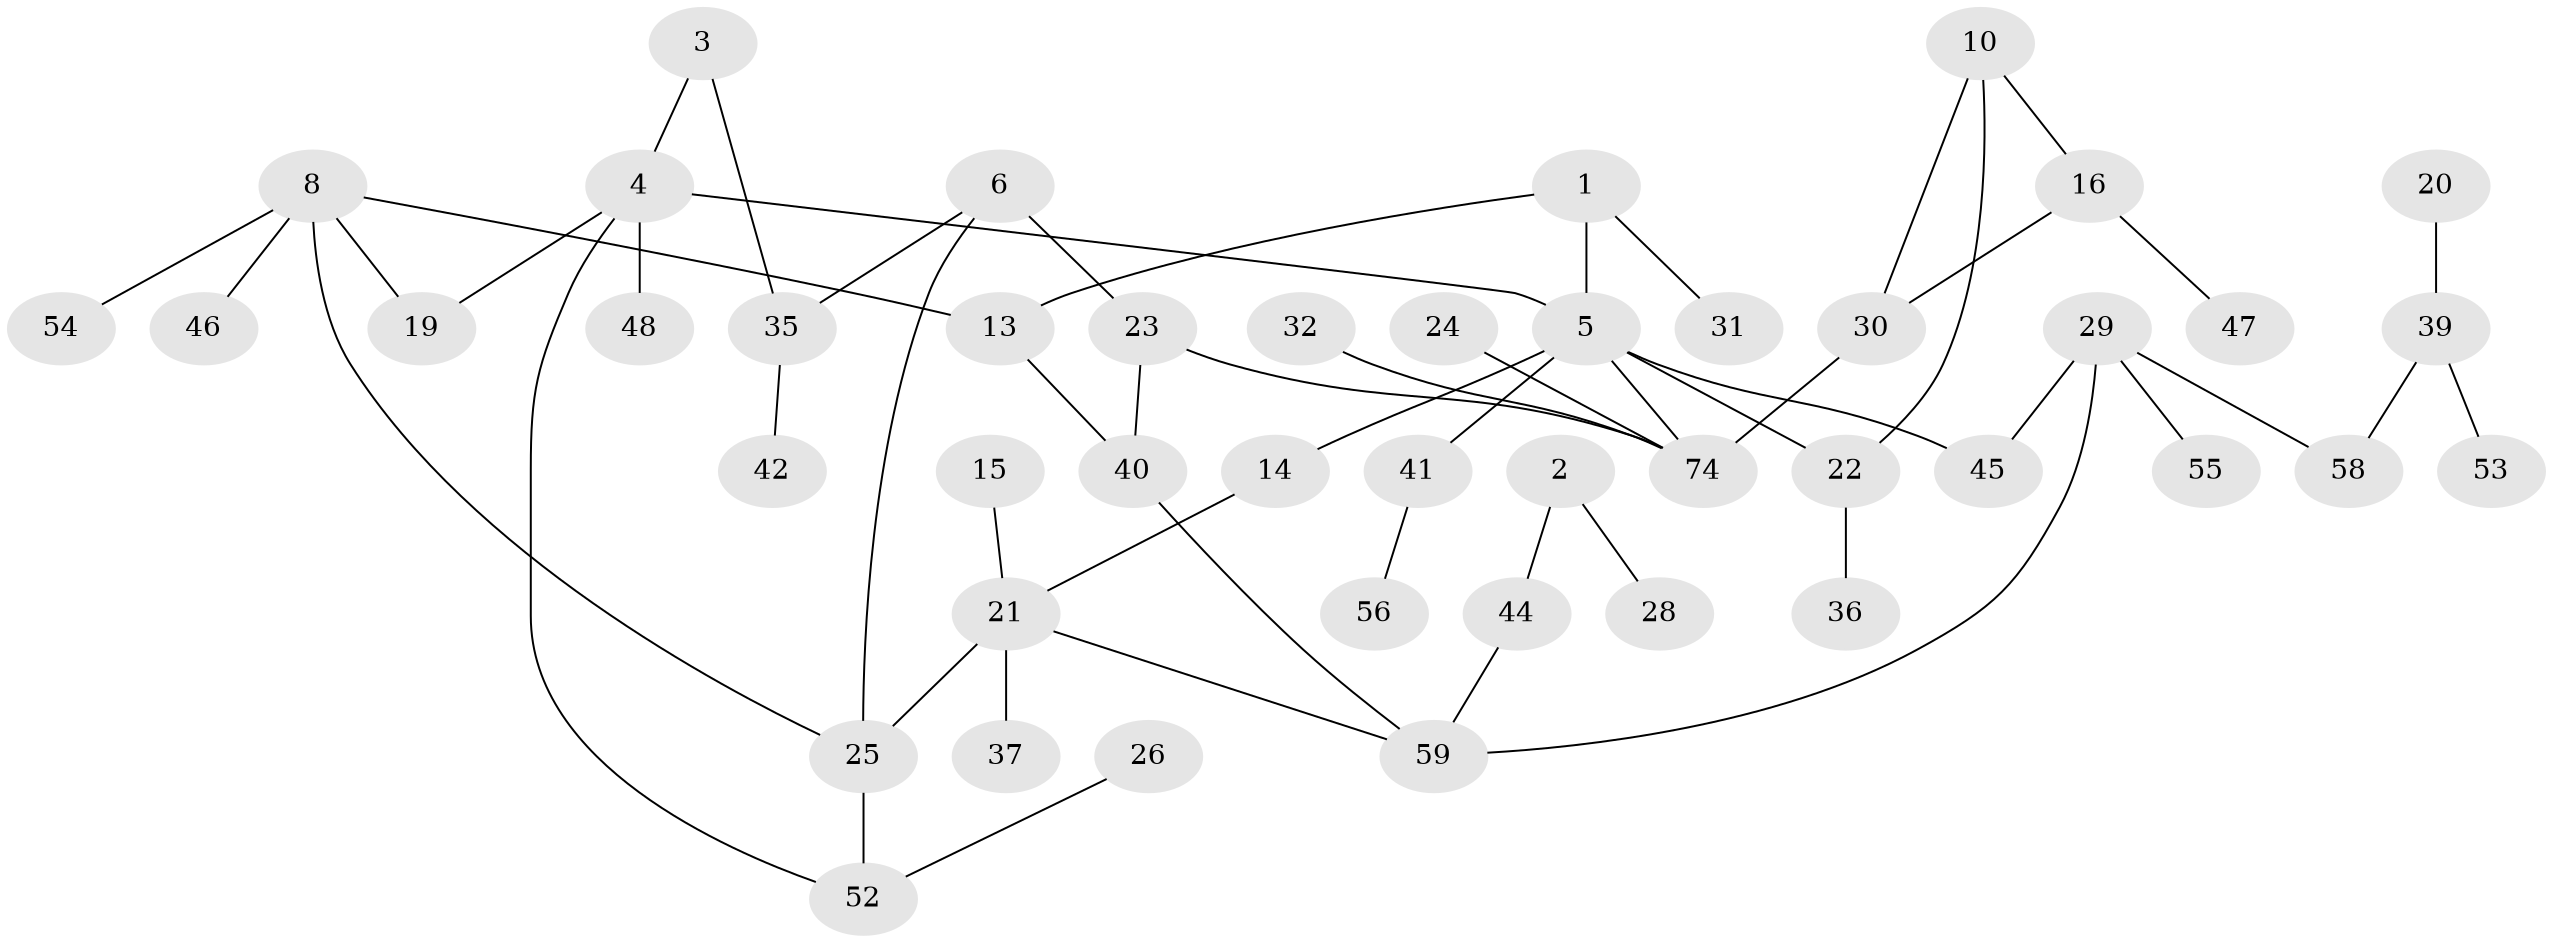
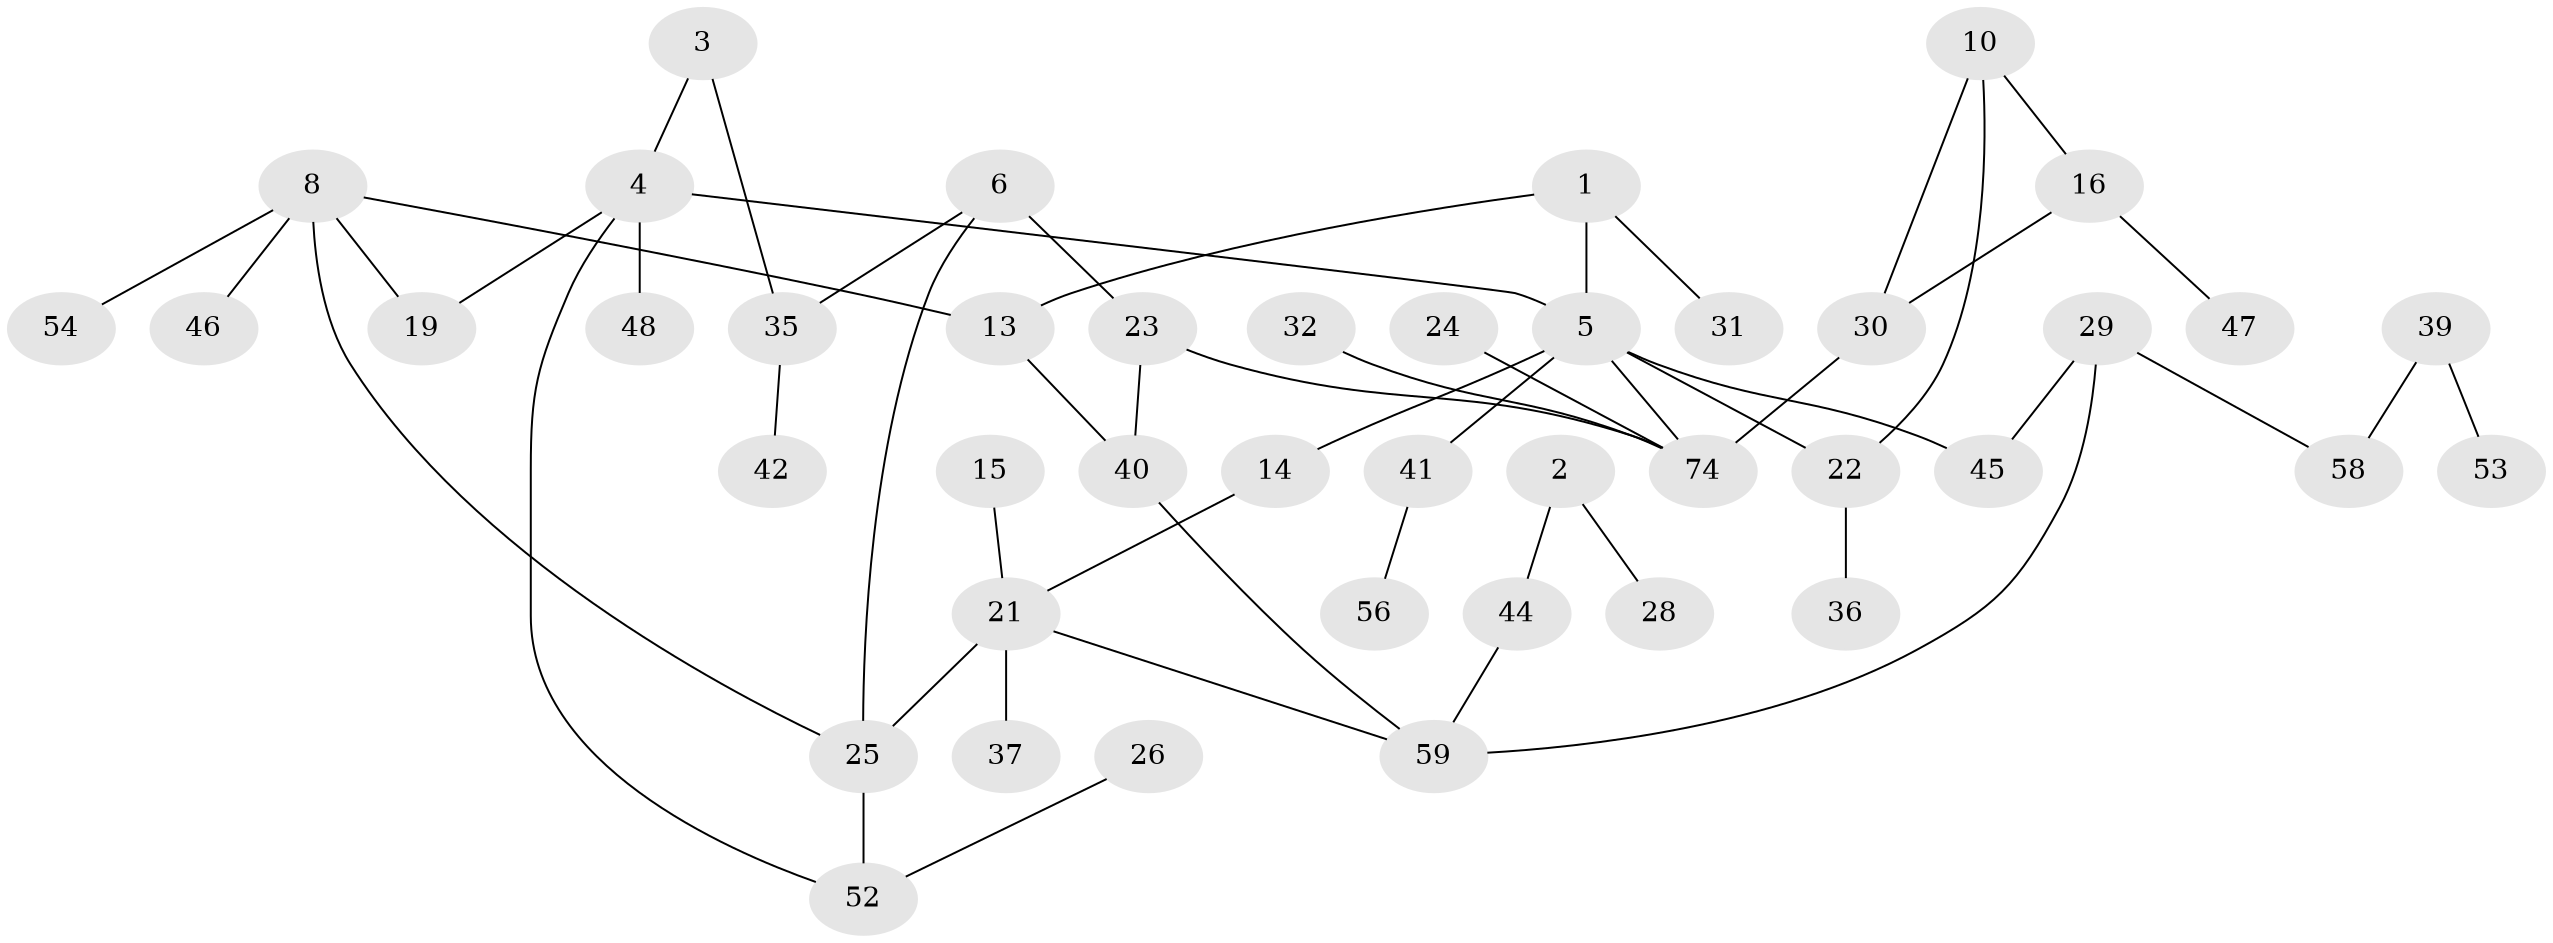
(2436, 186) -> none
(2206, 471) -> none
